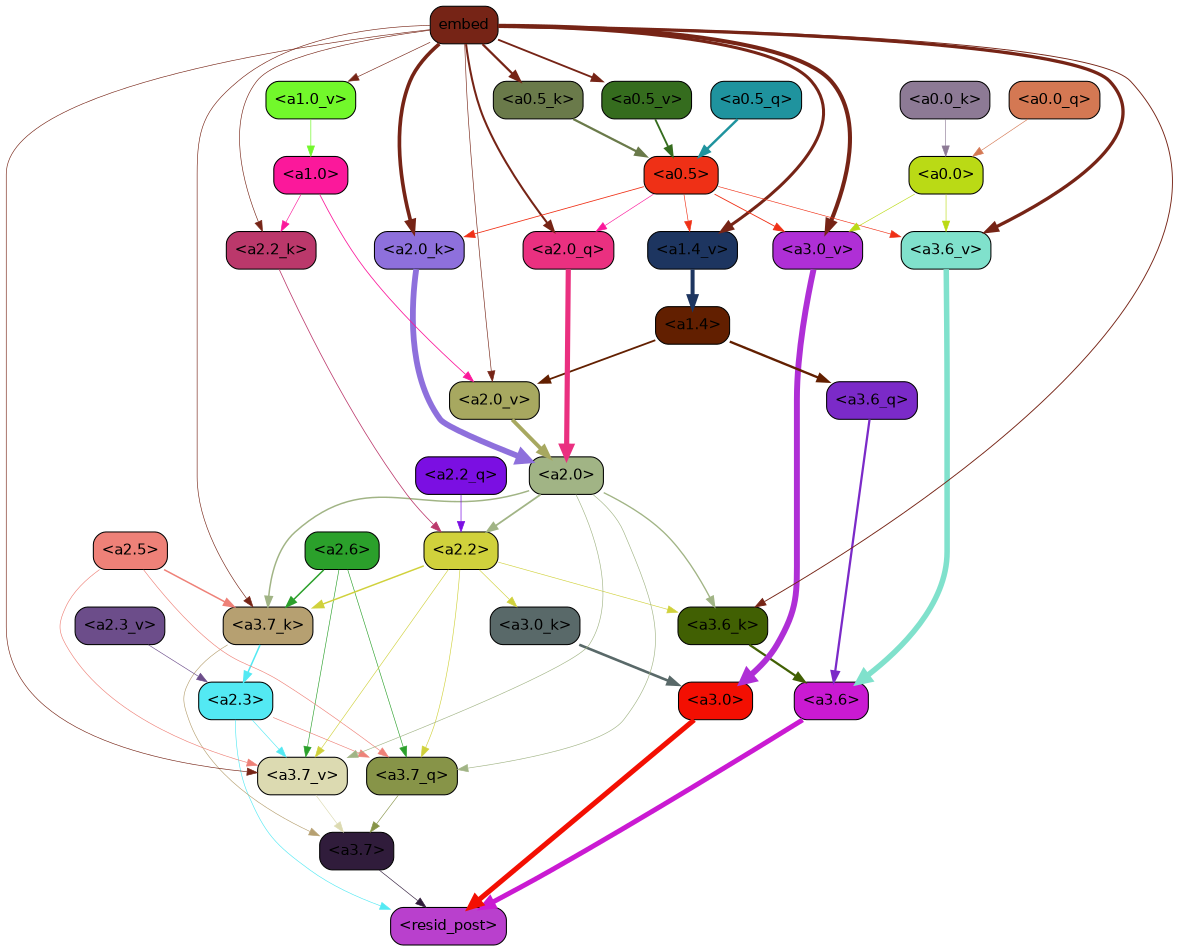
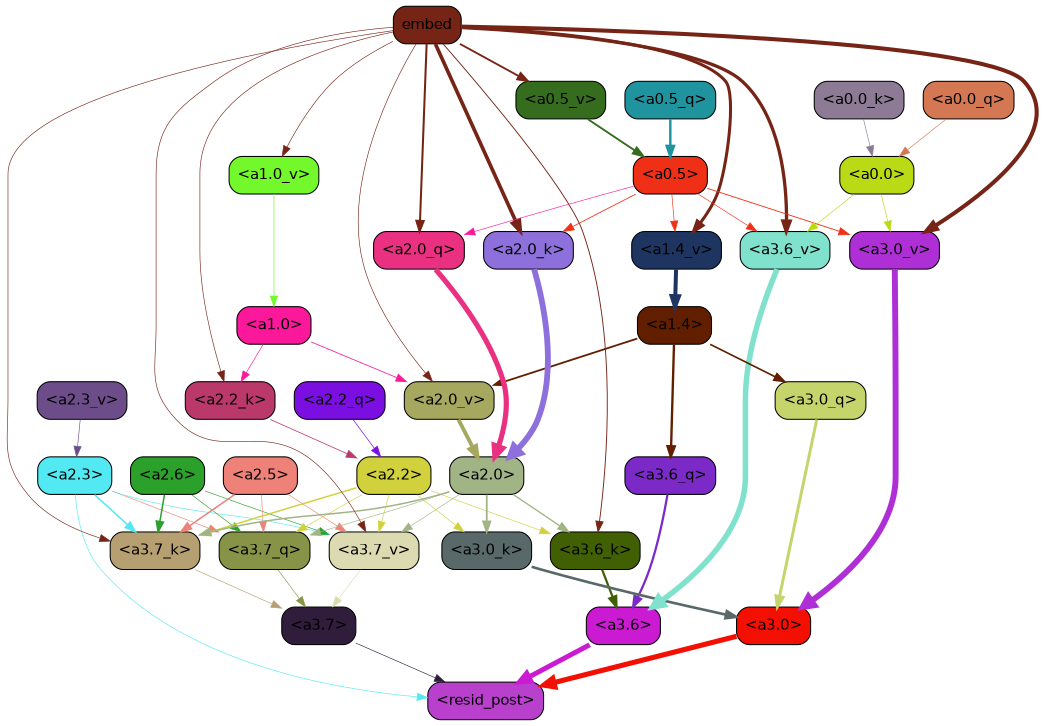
(538, 100) -> none
none -> (821, 401)
(518, 510) -> (487, 504)
(254, 659) -> (111, 510)
